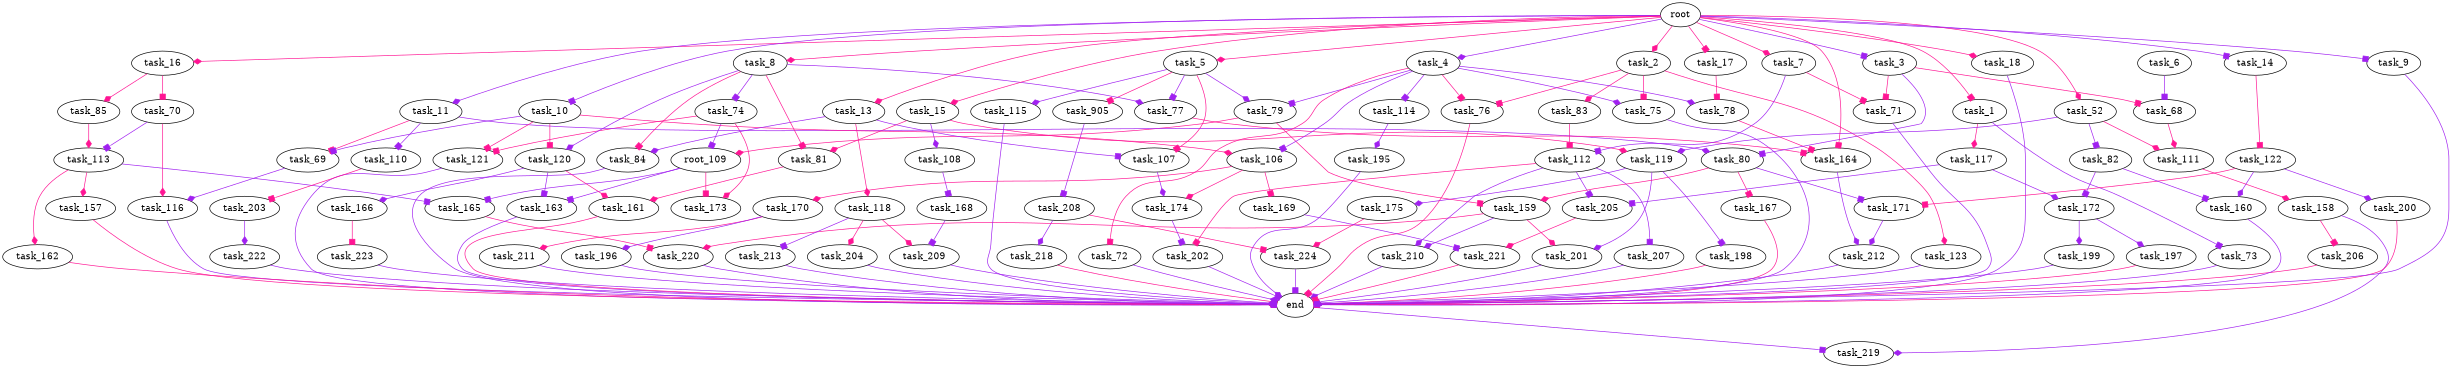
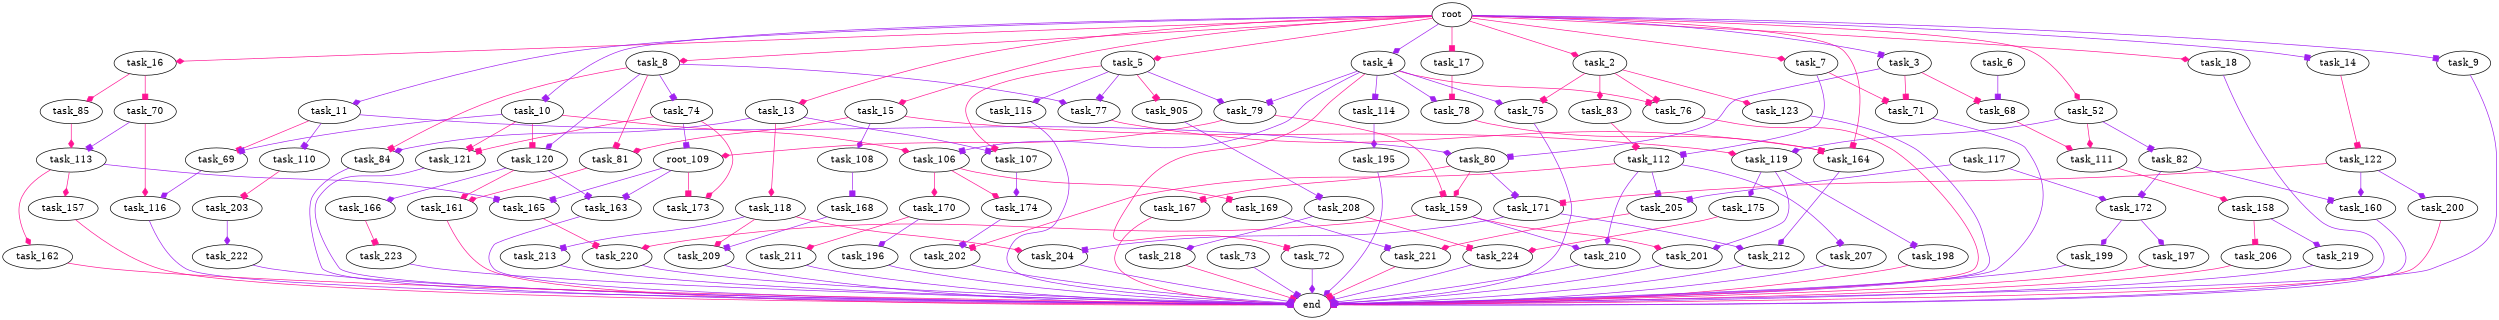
(1980, 112) -> none
none -> (1297, 236)
(1566, 328) -> (1826, 297)
